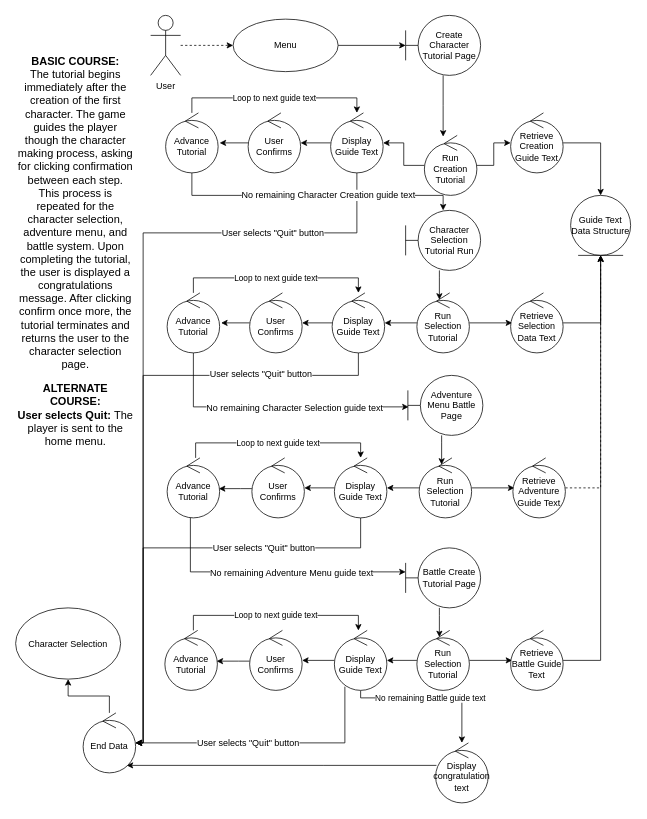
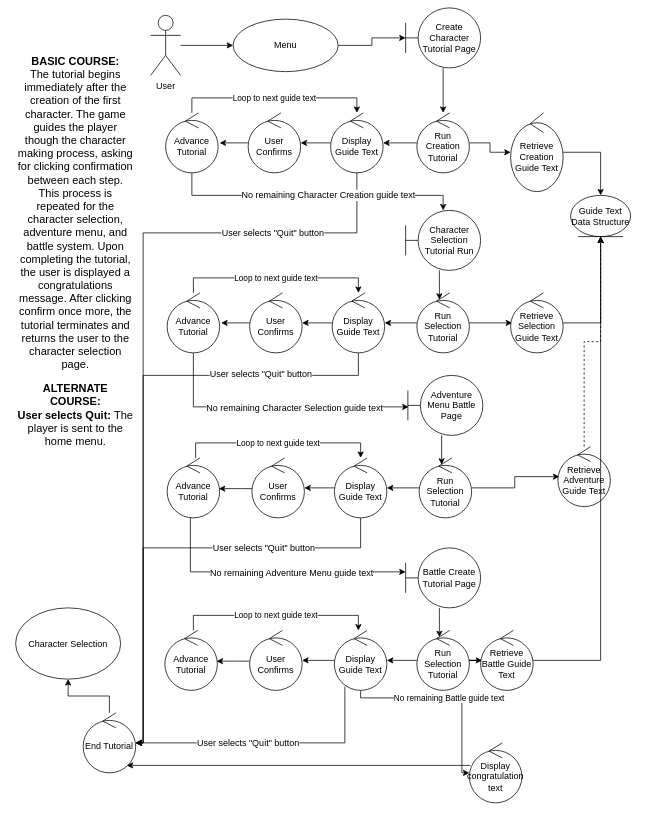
(204, 45) -> (204, 45)
(443, 45) -> (443, 38)
(537, 143) -> (537, 152)
(450, 165) -> (443, 143)
(600, 225) -> (600, 216)
(537, 327) -> (537, 327)
(539, 488) -> (584, 477)
(537, 660) -> (507, 660)
(109, 747) -> (109, 747)
(462, 773) -> (495, 773)
